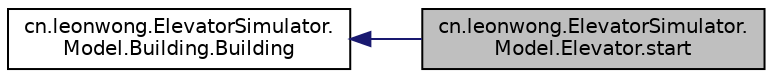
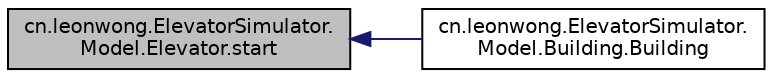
(396, 39) -> (396, 39)
